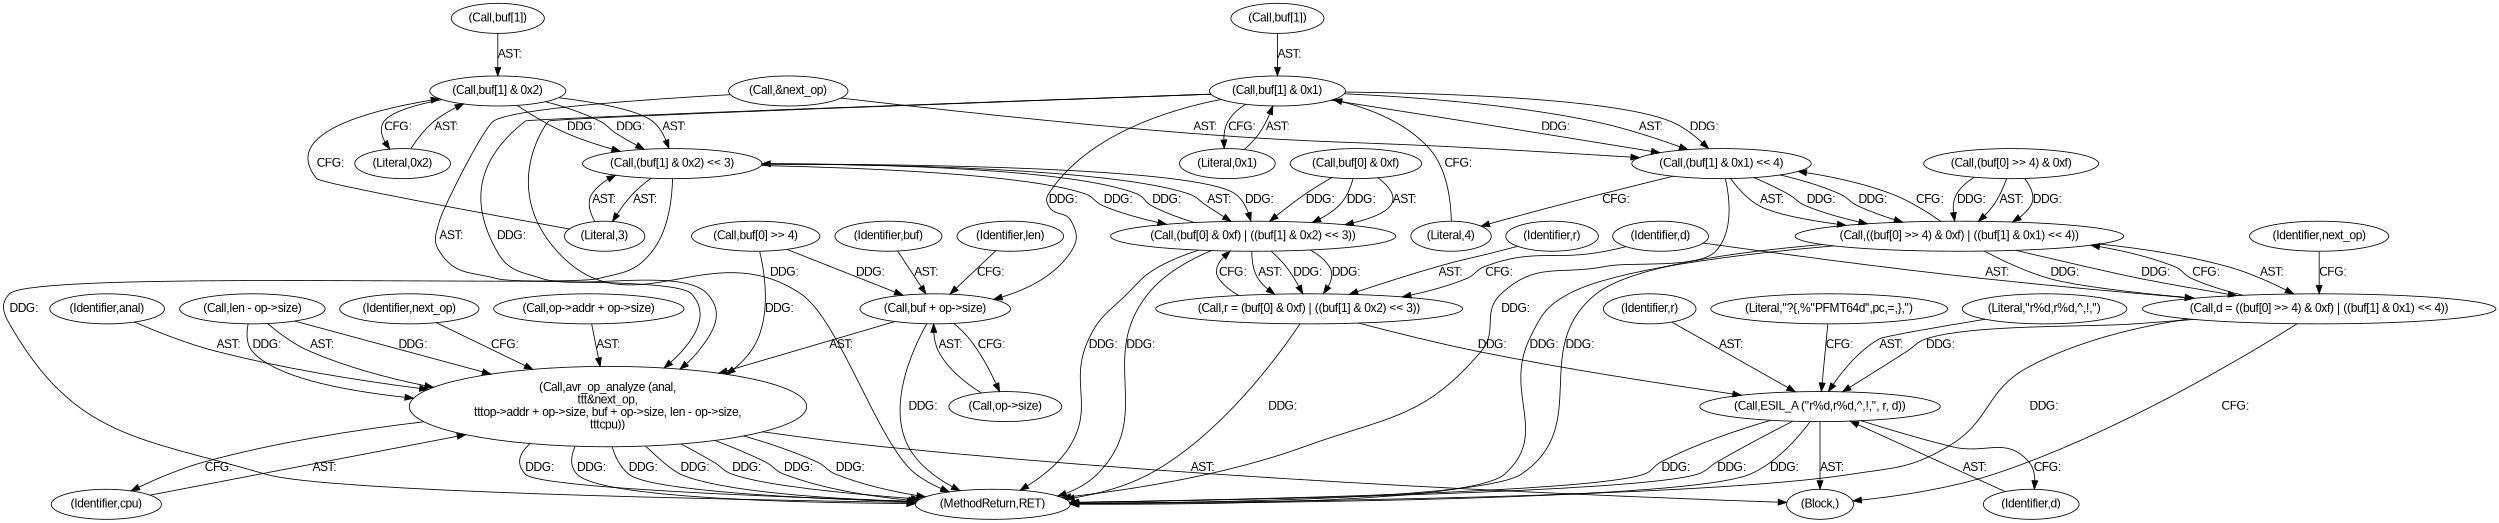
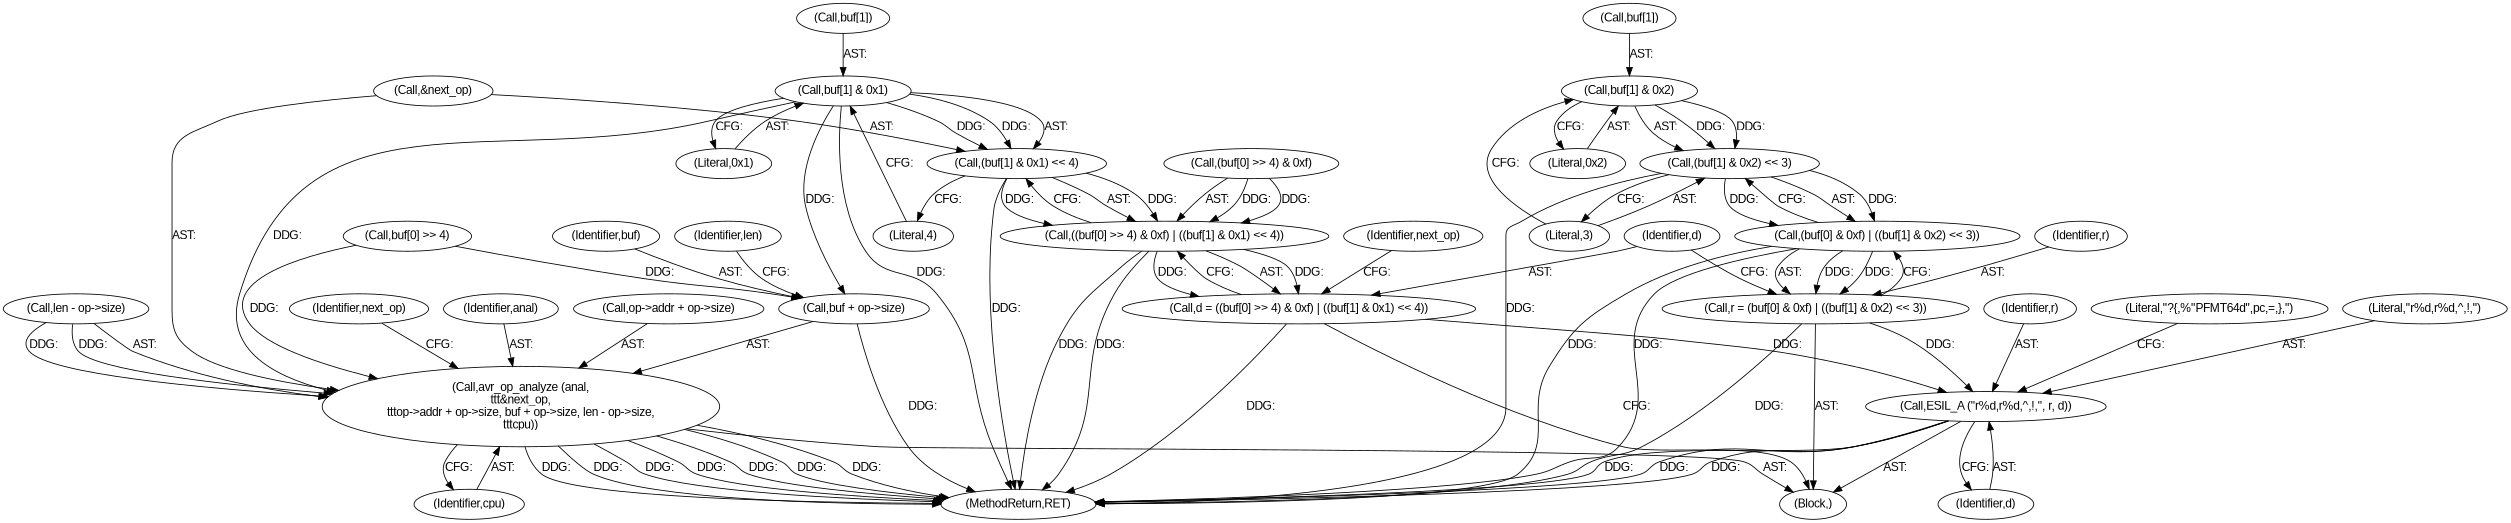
(1356, 164) -> none
(647, 200) -> (1632, 200)
(1169, 200) -> (1793, 200)
none -> (1814, 402)
(1005, 407) -> none
